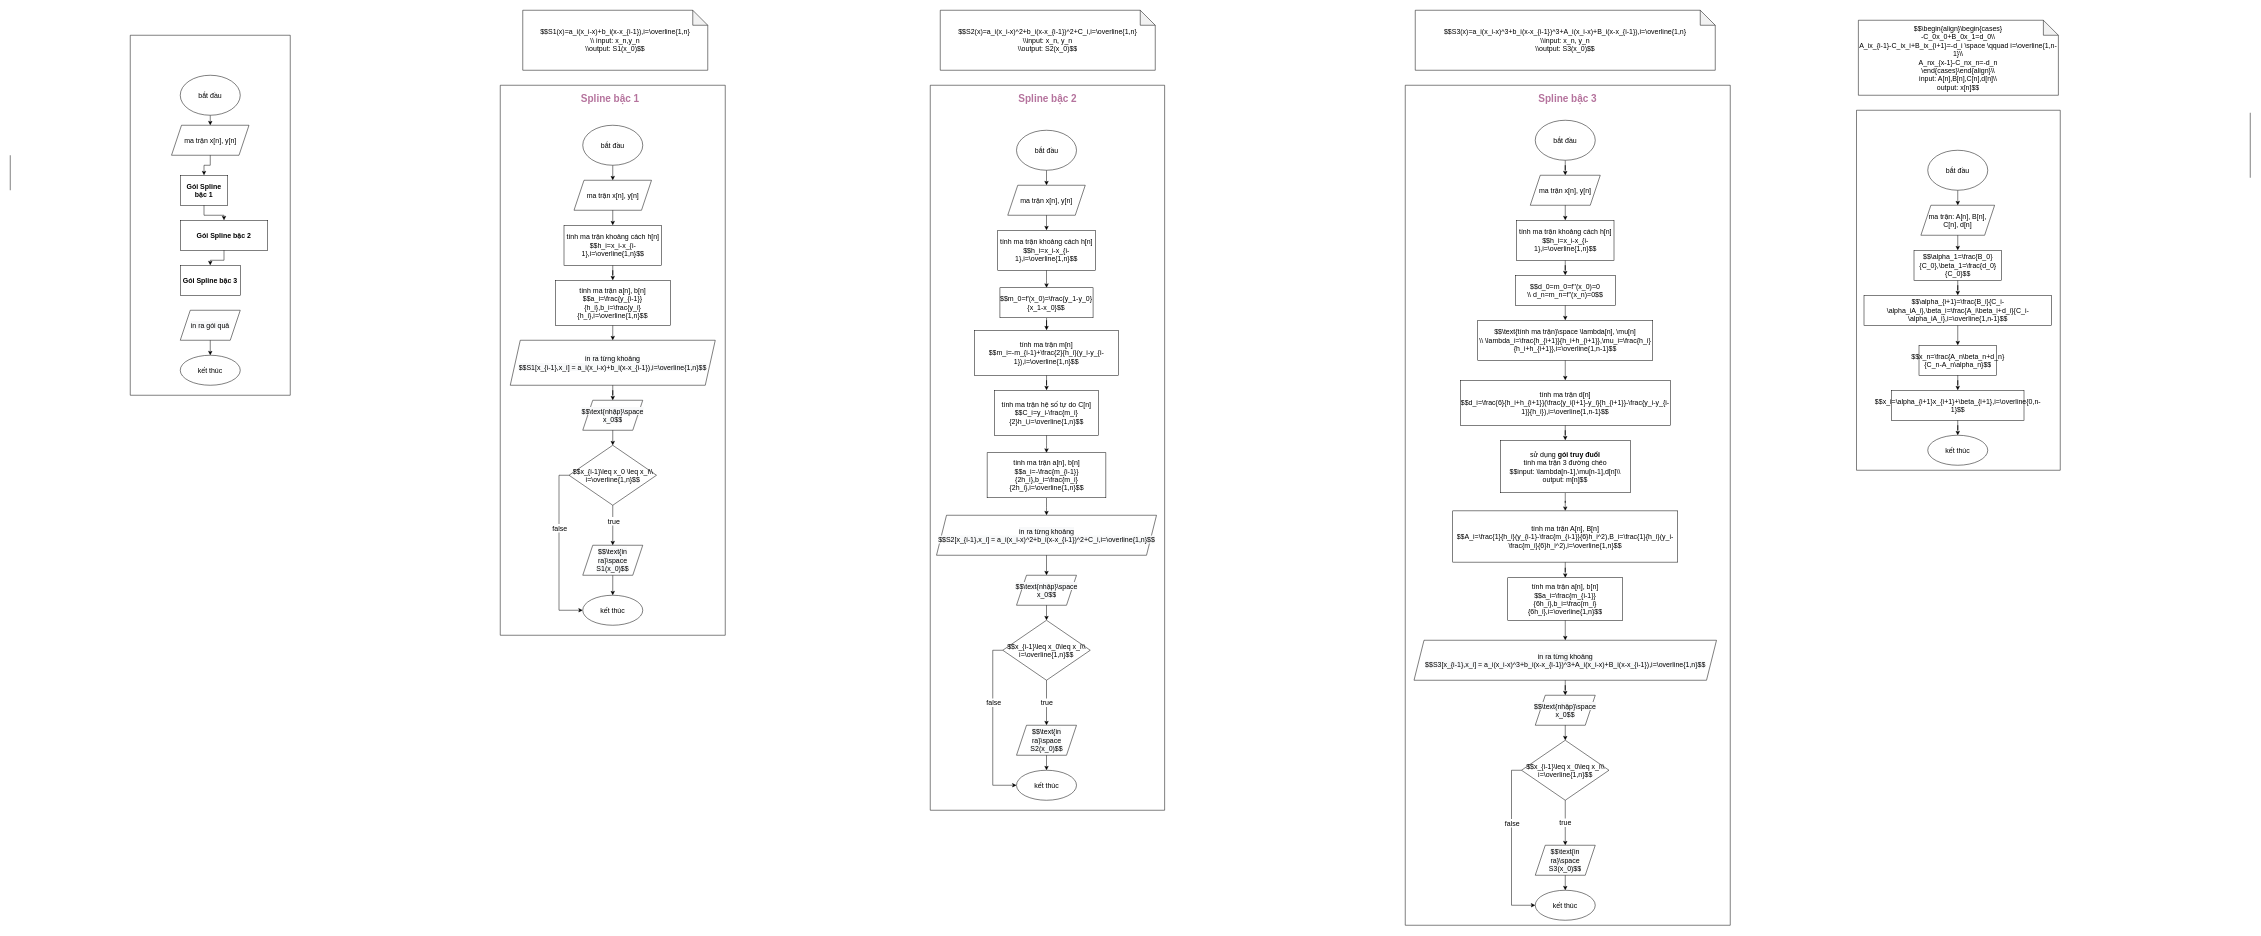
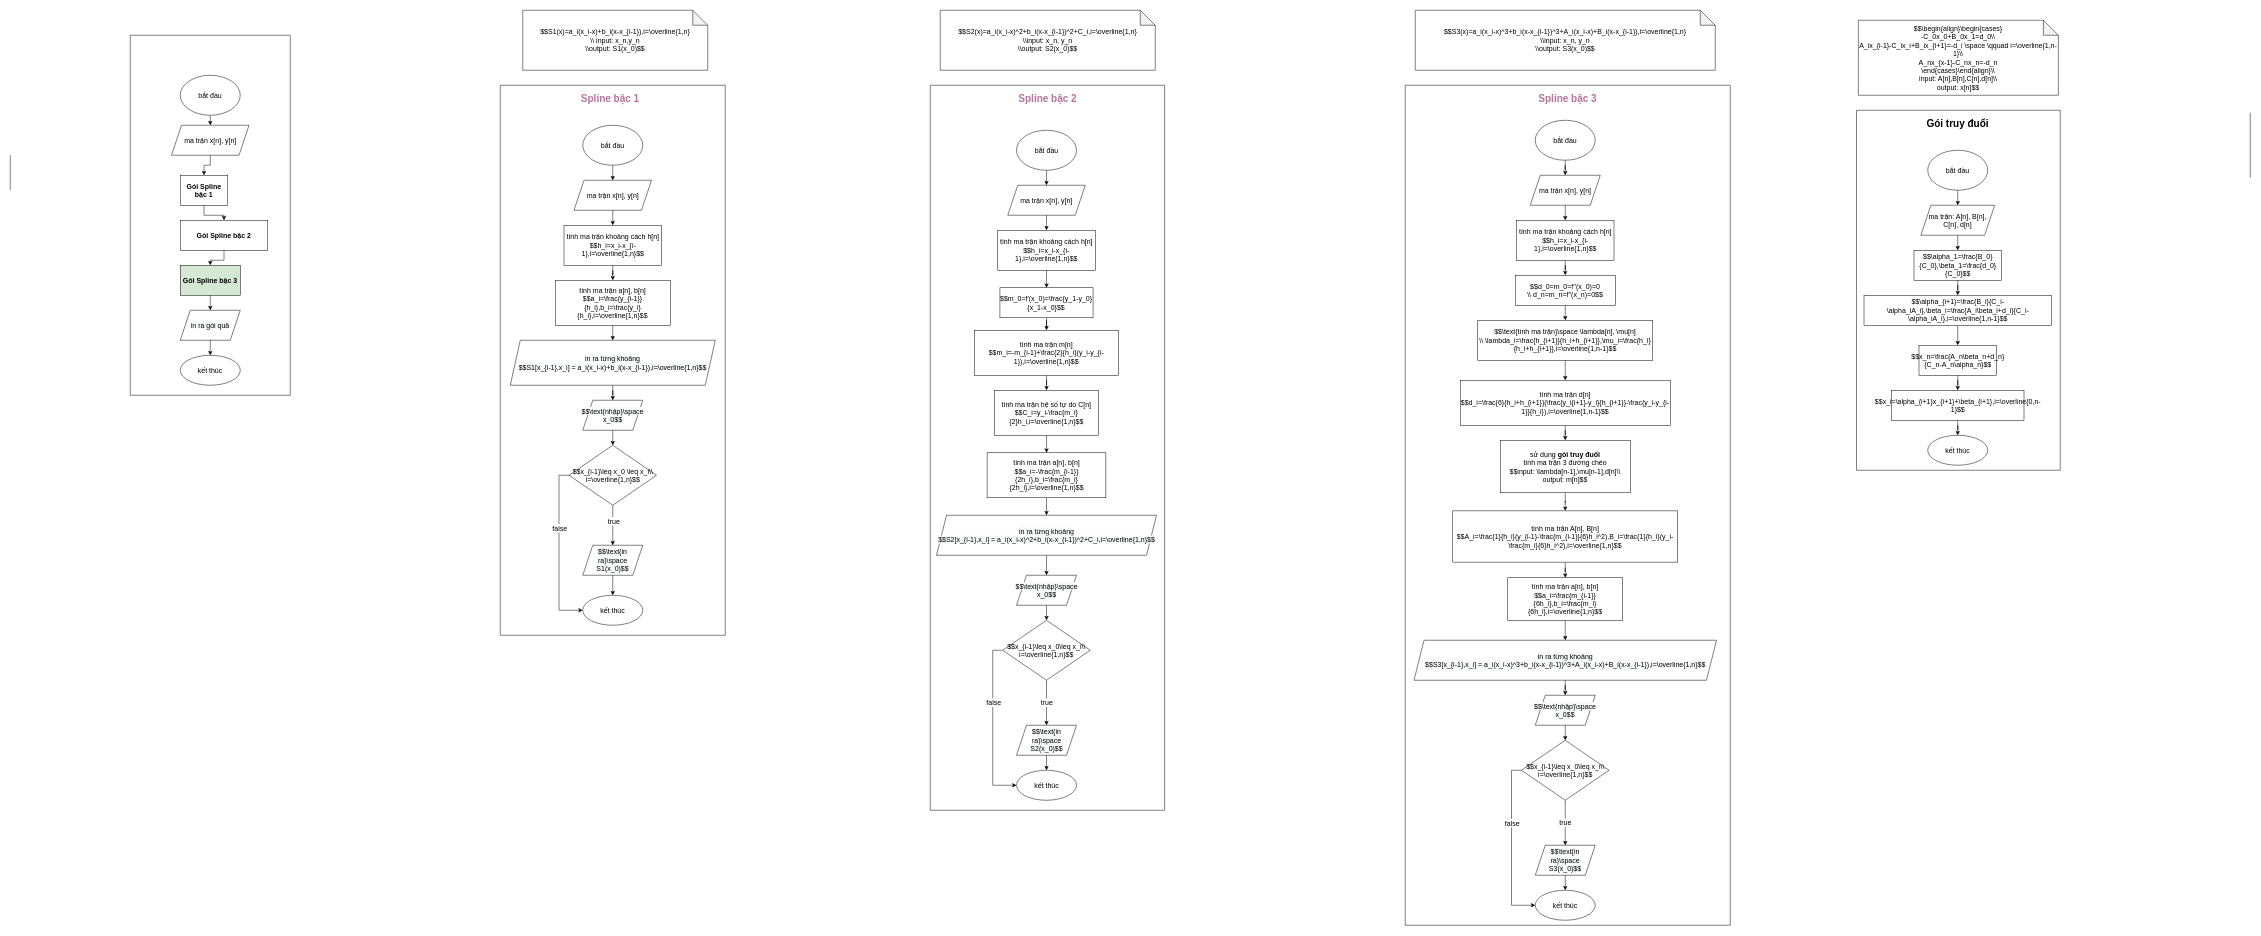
none -> (1958, 123)
(210, 280) -> (210, 280)
none -> (210, 305)
